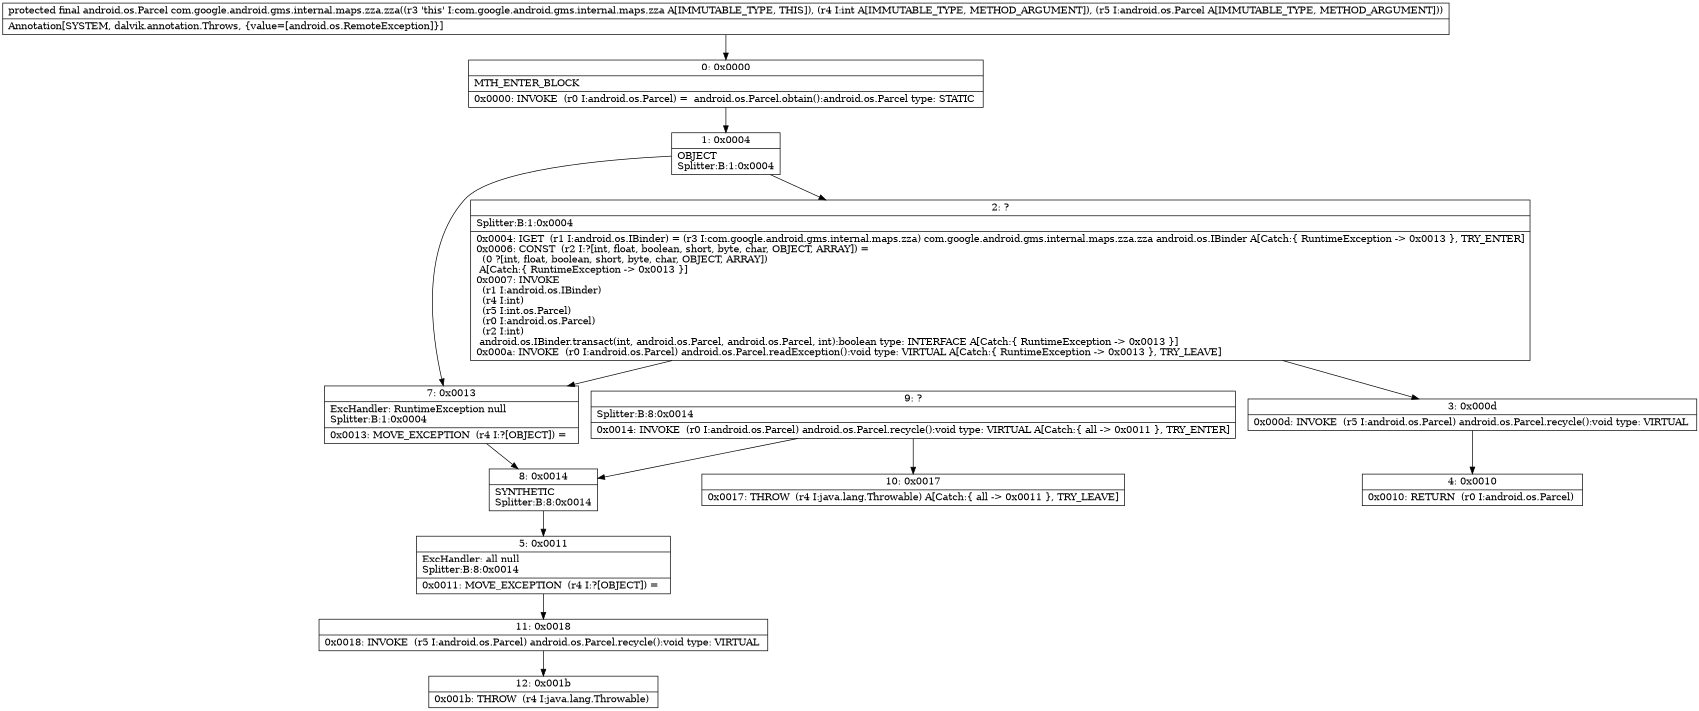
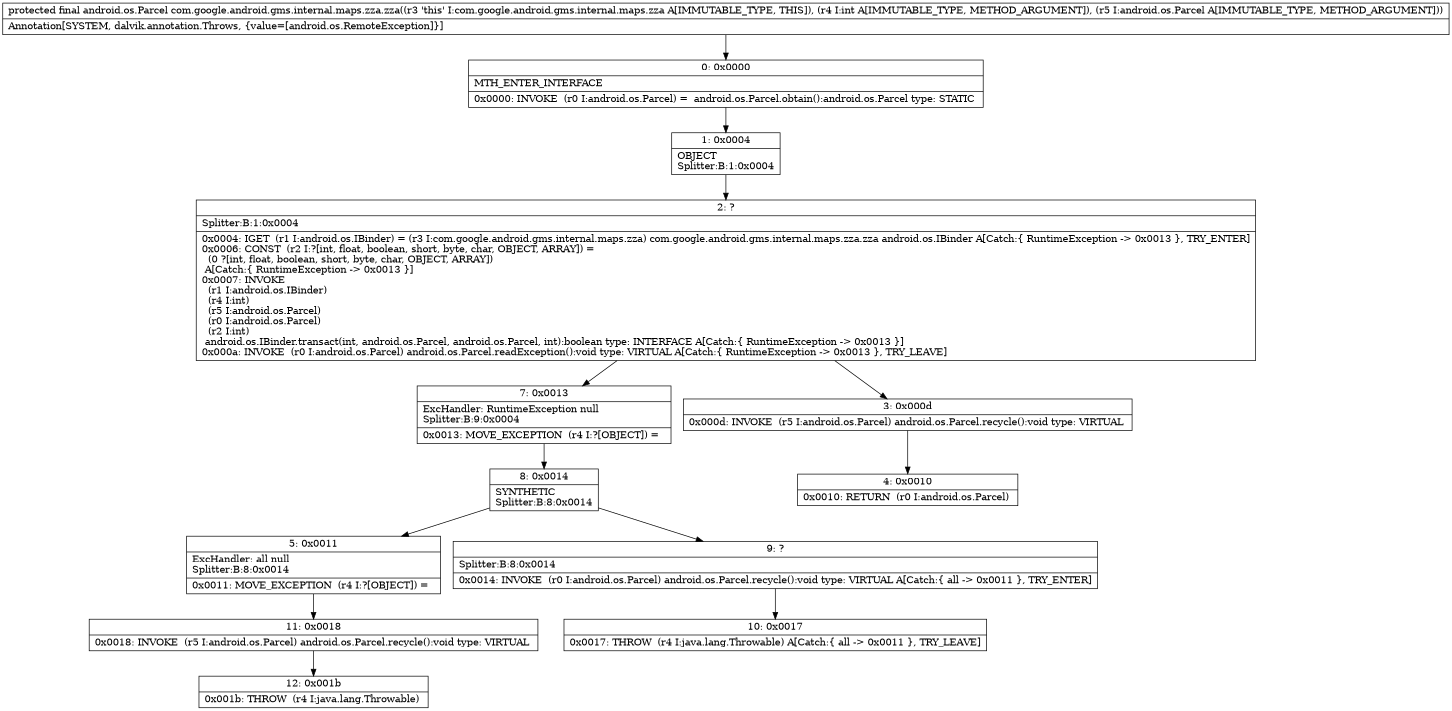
(527, 83) -> (539, 83)
(475, 191) -> none
(524, 311) -> (261, 311)
(379, 420) -> (471, 420)
(701, 458) -> (647, 524)
